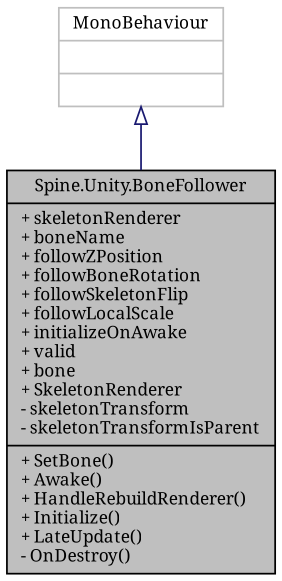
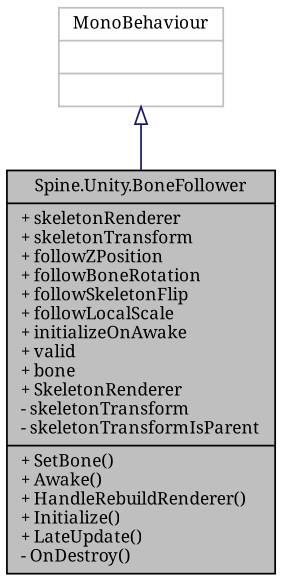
(74, 238) -> (107, 238)
